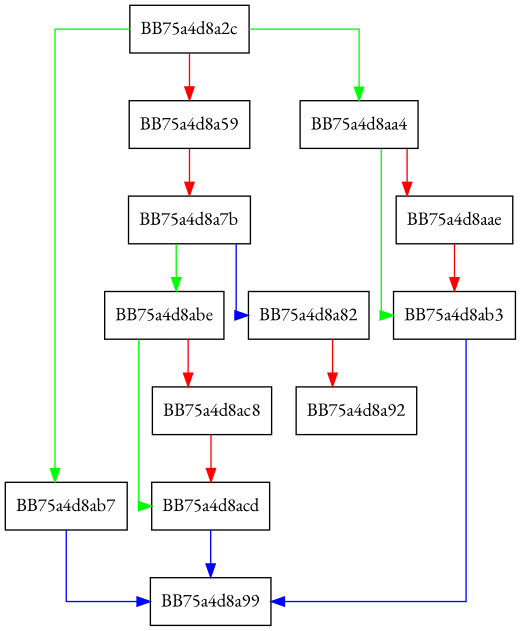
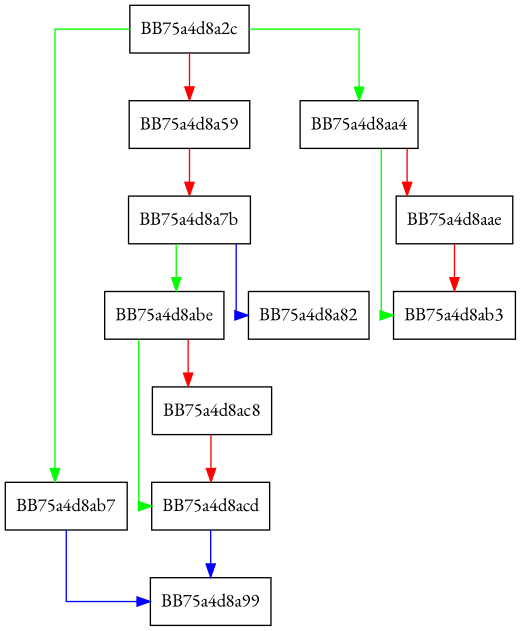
(356, 411) -> none
(466, 561) -> none
